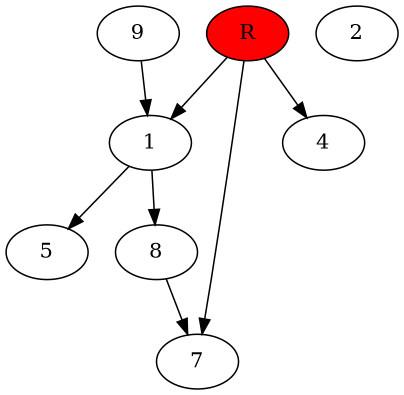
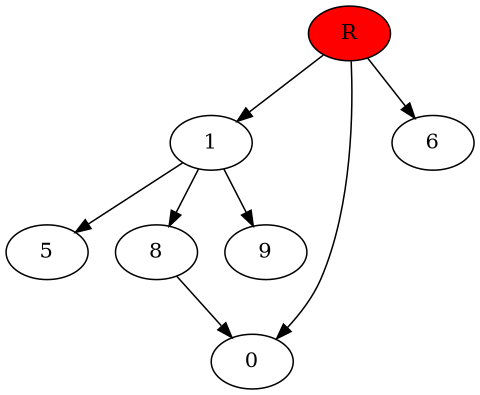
(357, 33) -> none
(143, 81) -> (235, 191)
(324, 143) -> (433, 143)
(198, 362) -> (252, 362)
